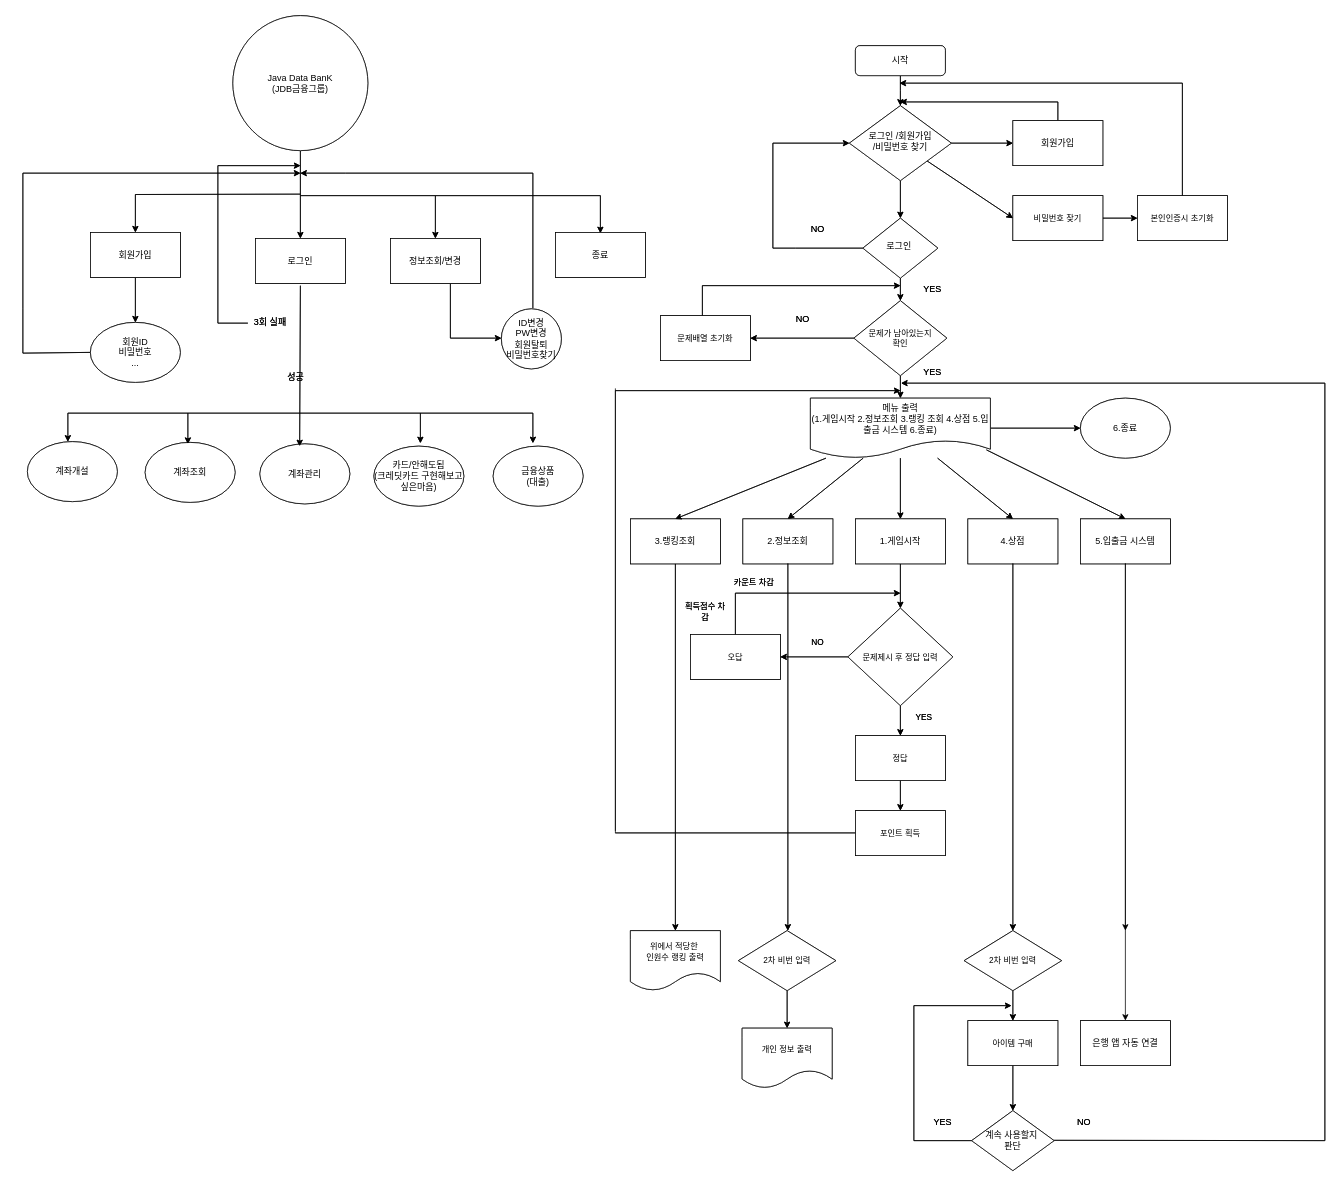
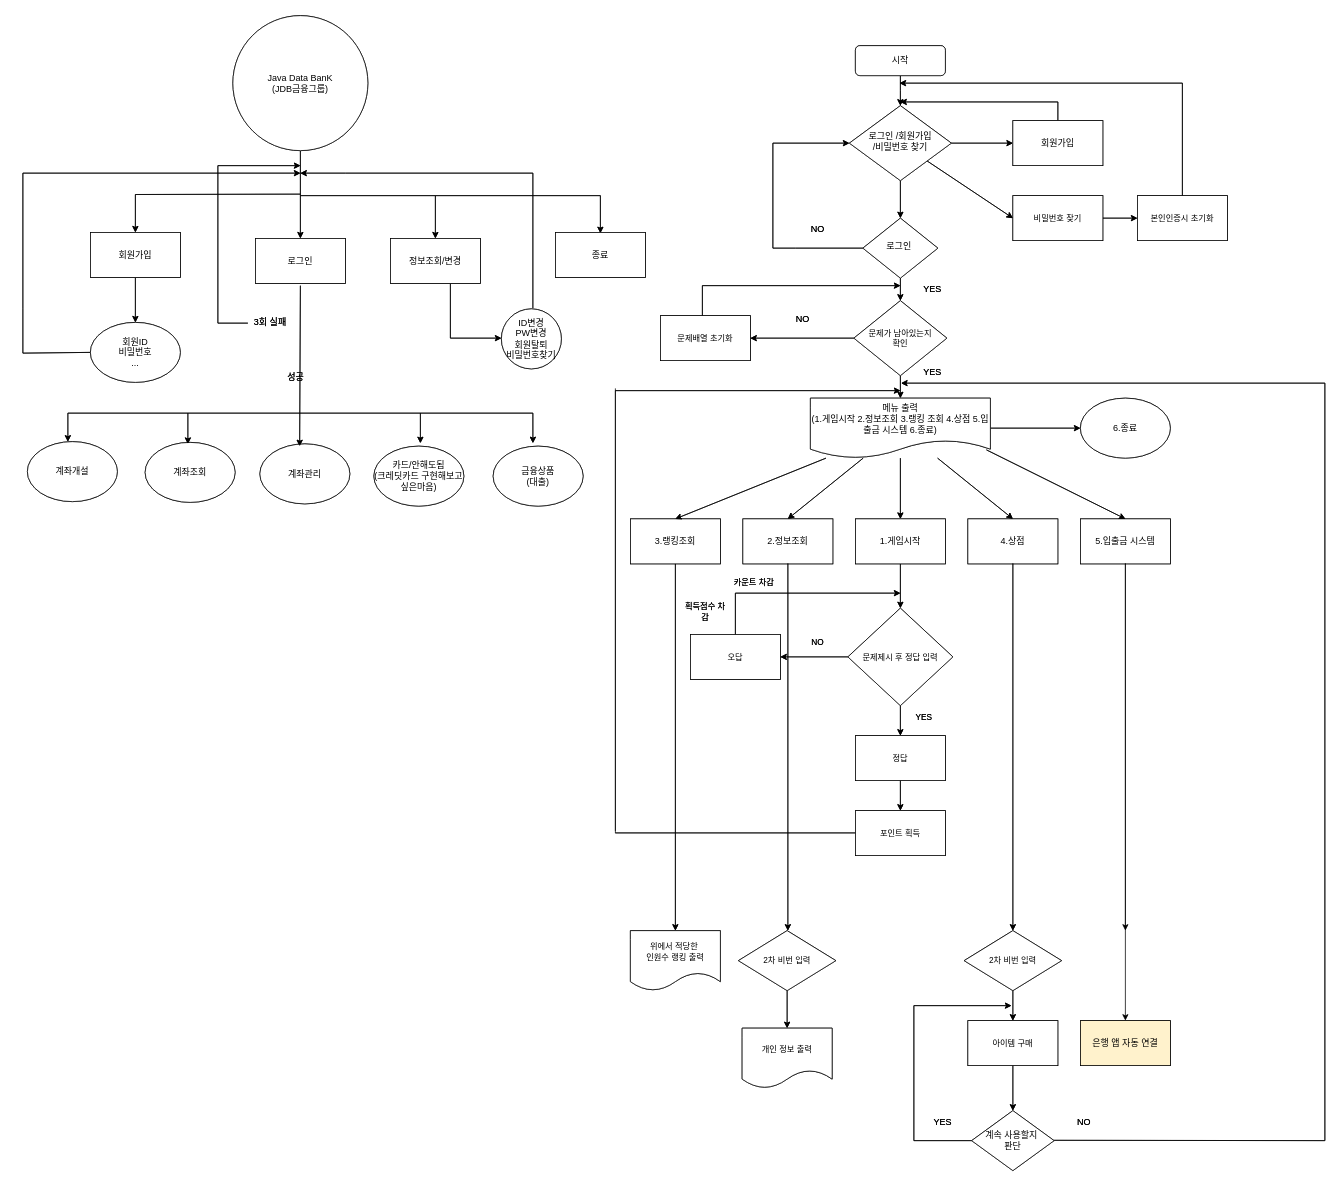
(1125, 1043) -> (1125, 1043)
